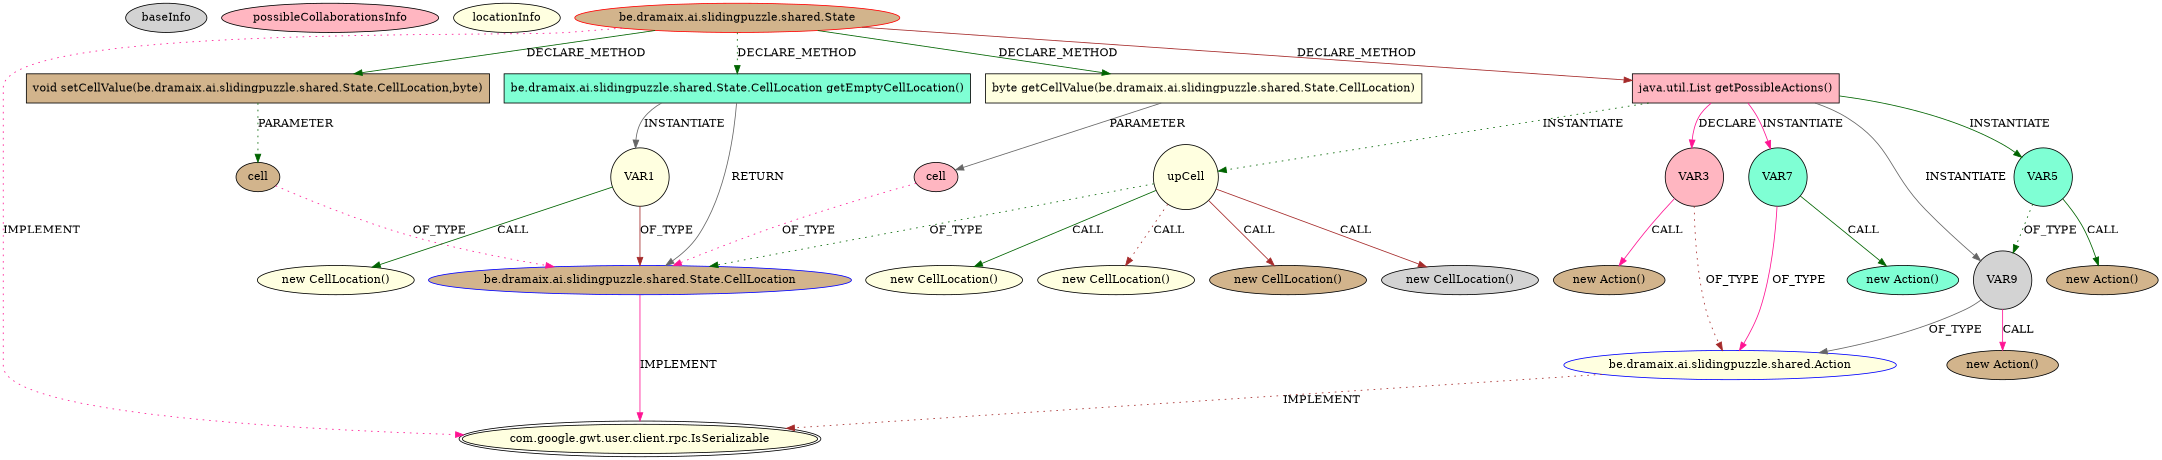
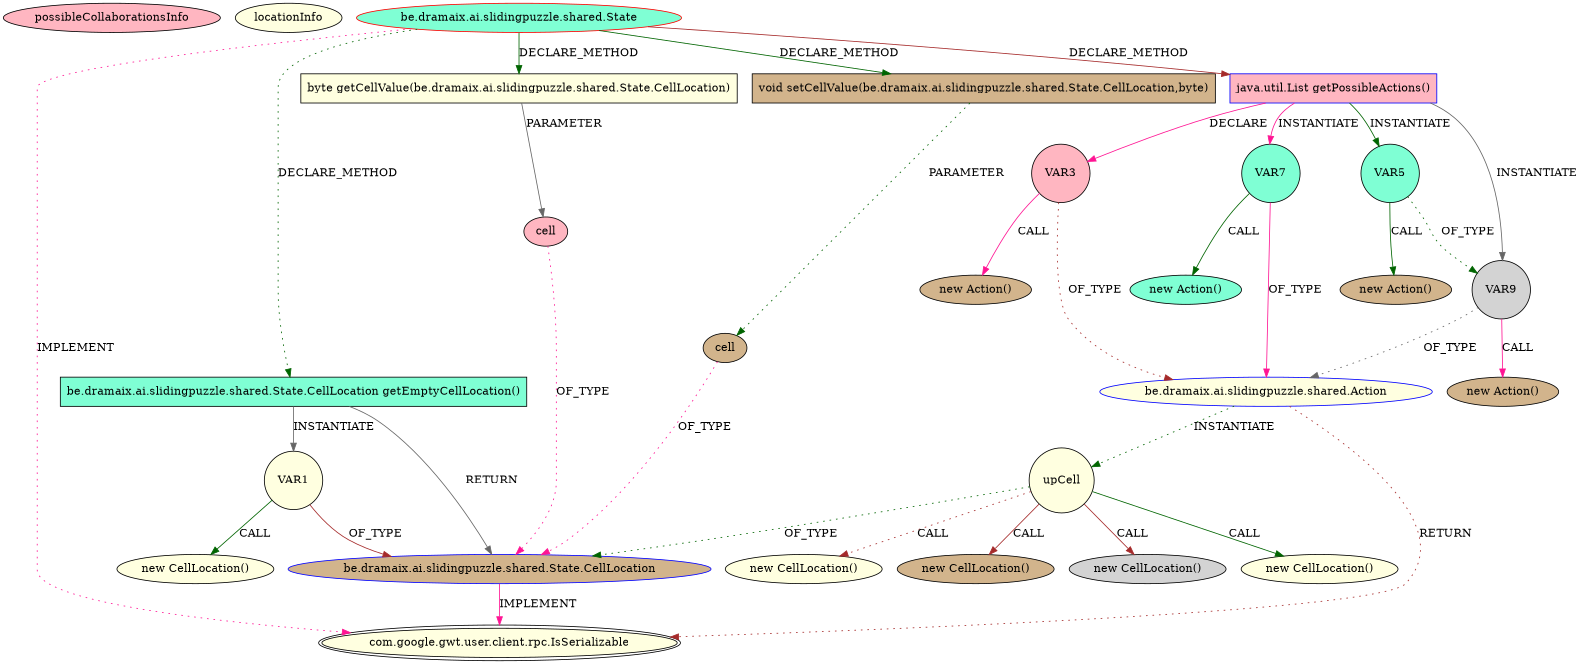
(166, 18) -> none
(737, 18) -> (519, 18)
(1736, 88) -> (1333, 88)
(1438, 136) -> (1167, 435)
(1906, 332) -> (1400, 345)
(1322, 400) -> (1446, 534)
